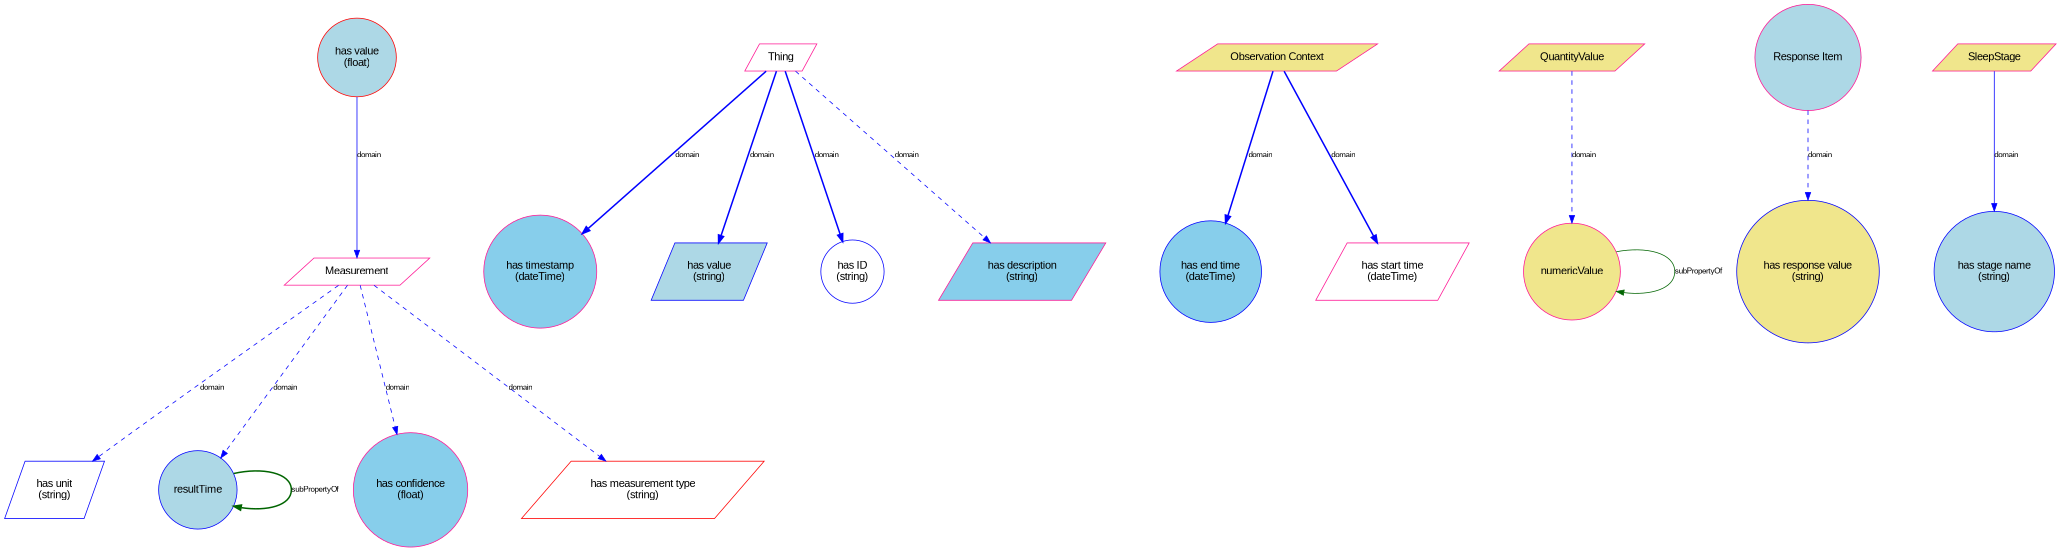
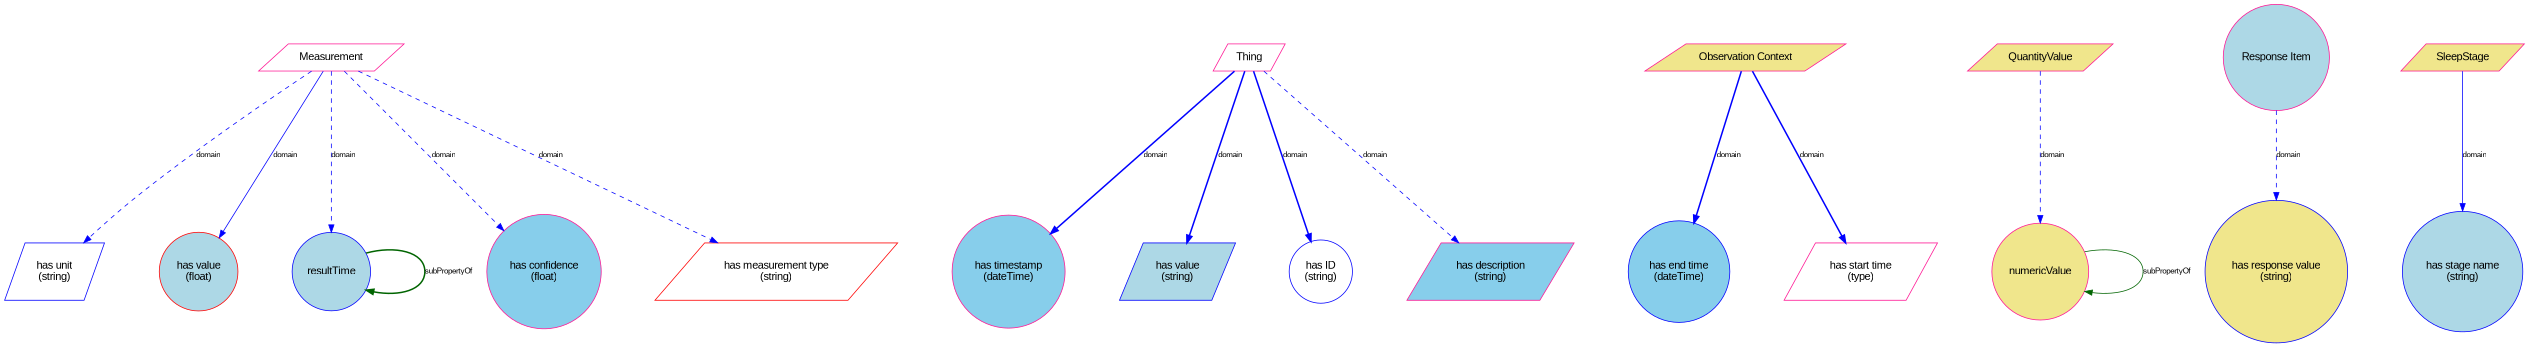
(357, 174) -> (273, 151)
(1392, 272) -> (1861, 272)
